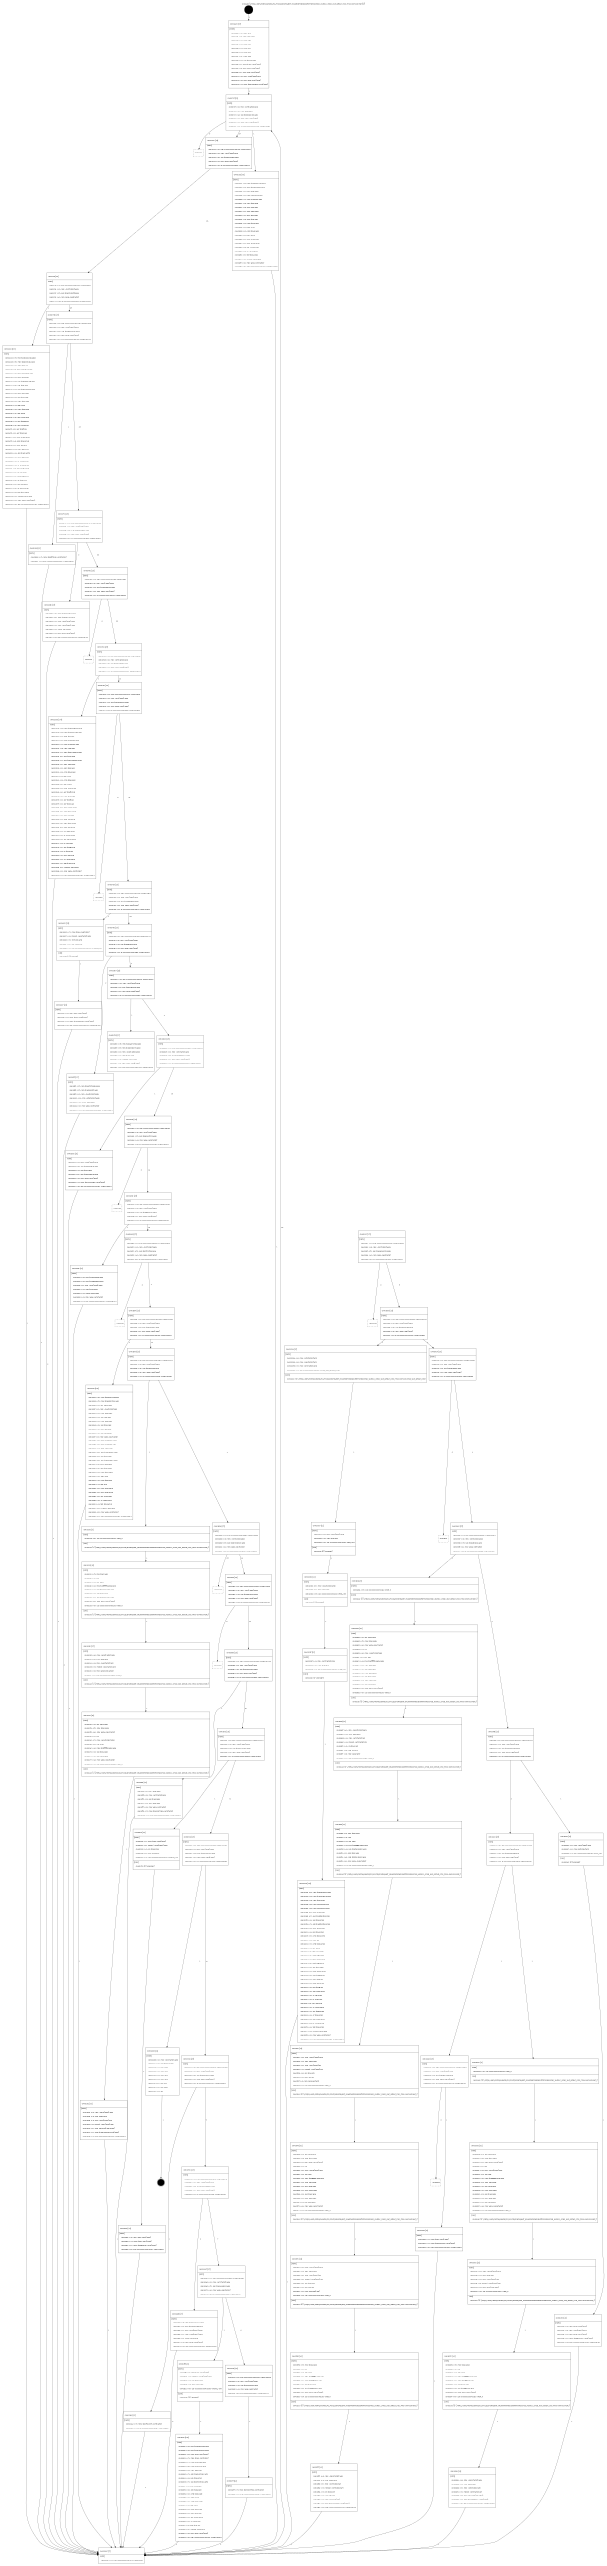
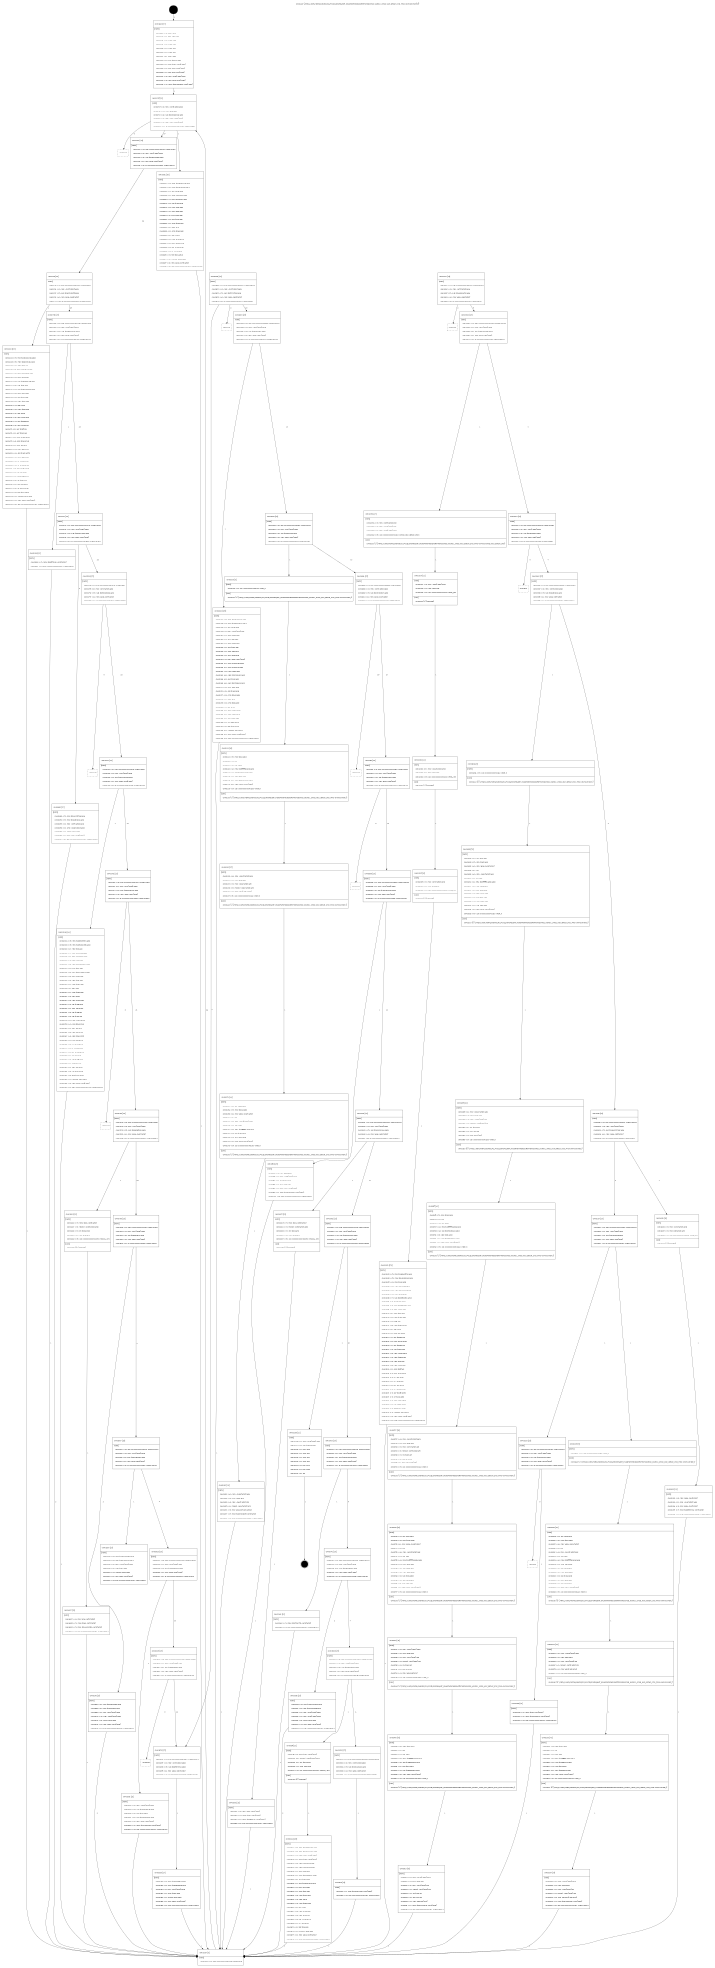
(148, 1227) -> (211, 1026)
